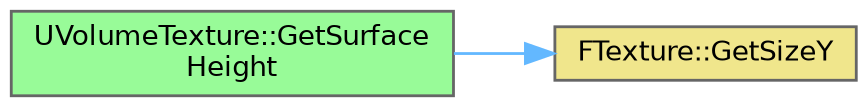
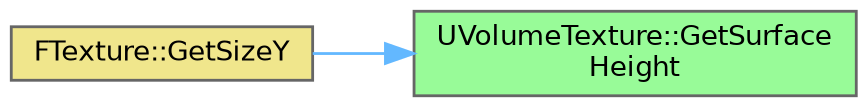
(489, 54) -> (349, 54)
